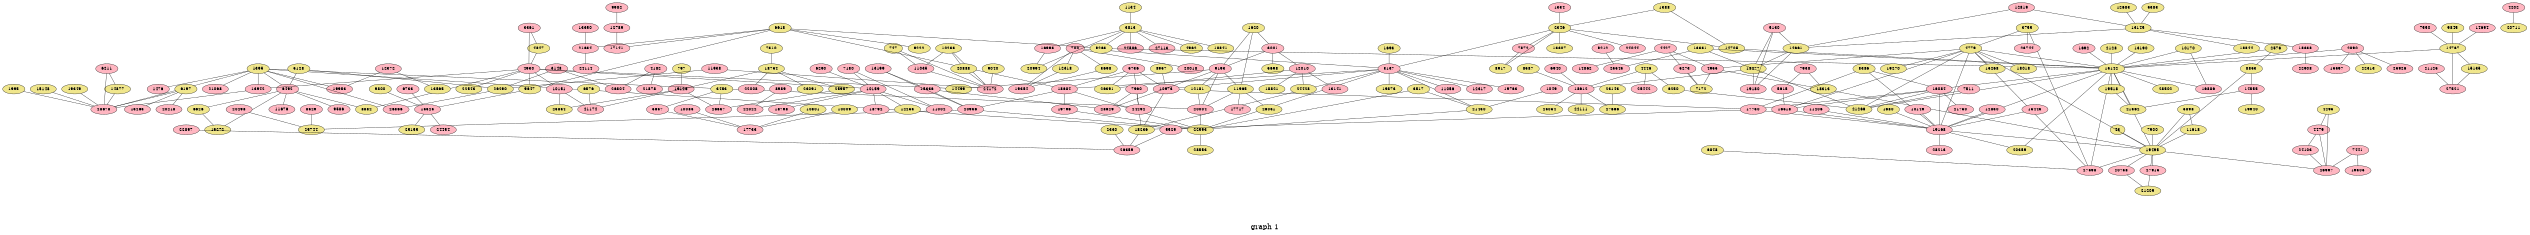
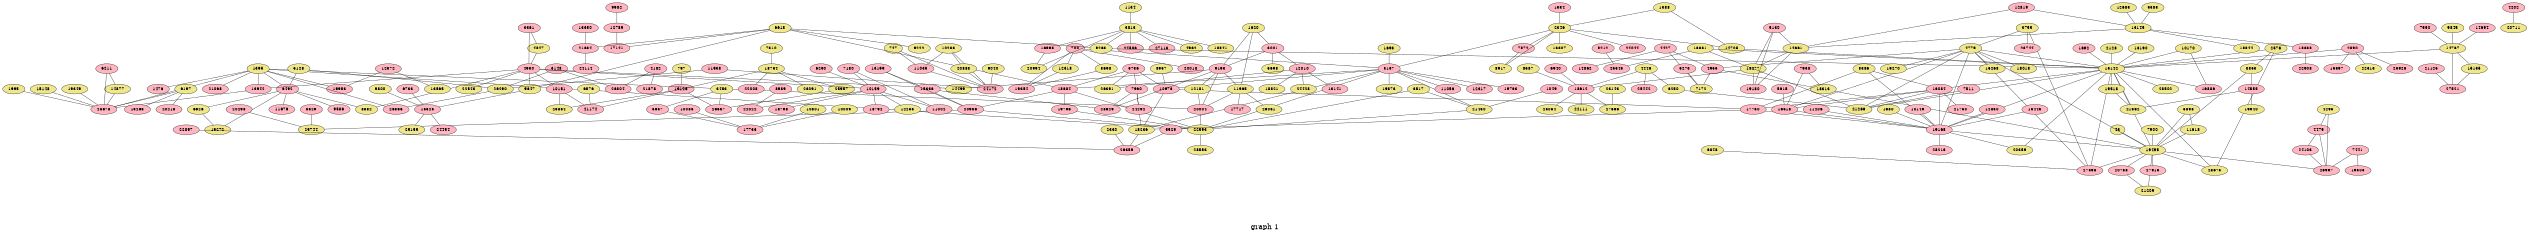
(1794, 79) -> (1795, 89)
none -> (2215, 171)
